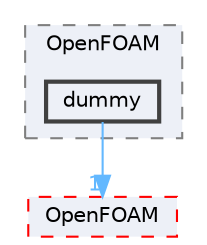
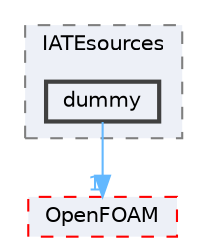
(104, 45) -> (104, 45)
